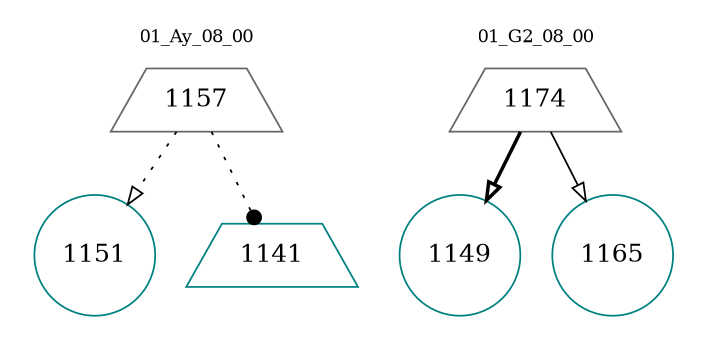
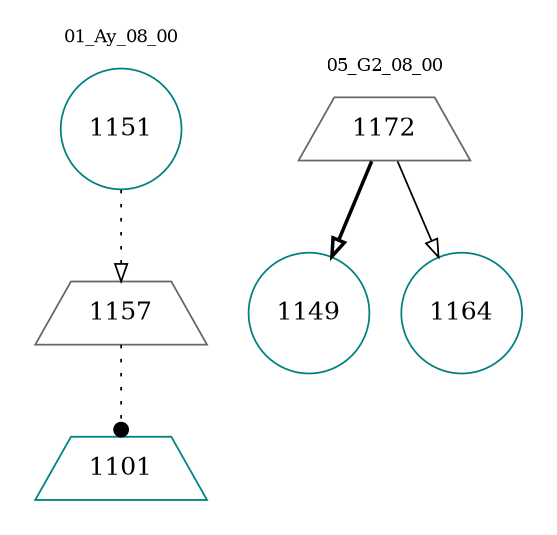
(536, 38) -> (385, 67)
(535, 100) -> (384, 129)
(157, 161) -> (121, 227)
(272, 255) -> (121, 468)
(613, 255) -> (462, 313)
